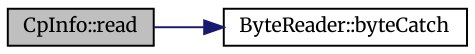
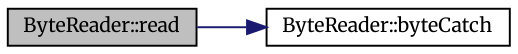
(81, 27) -> (102, 27)
